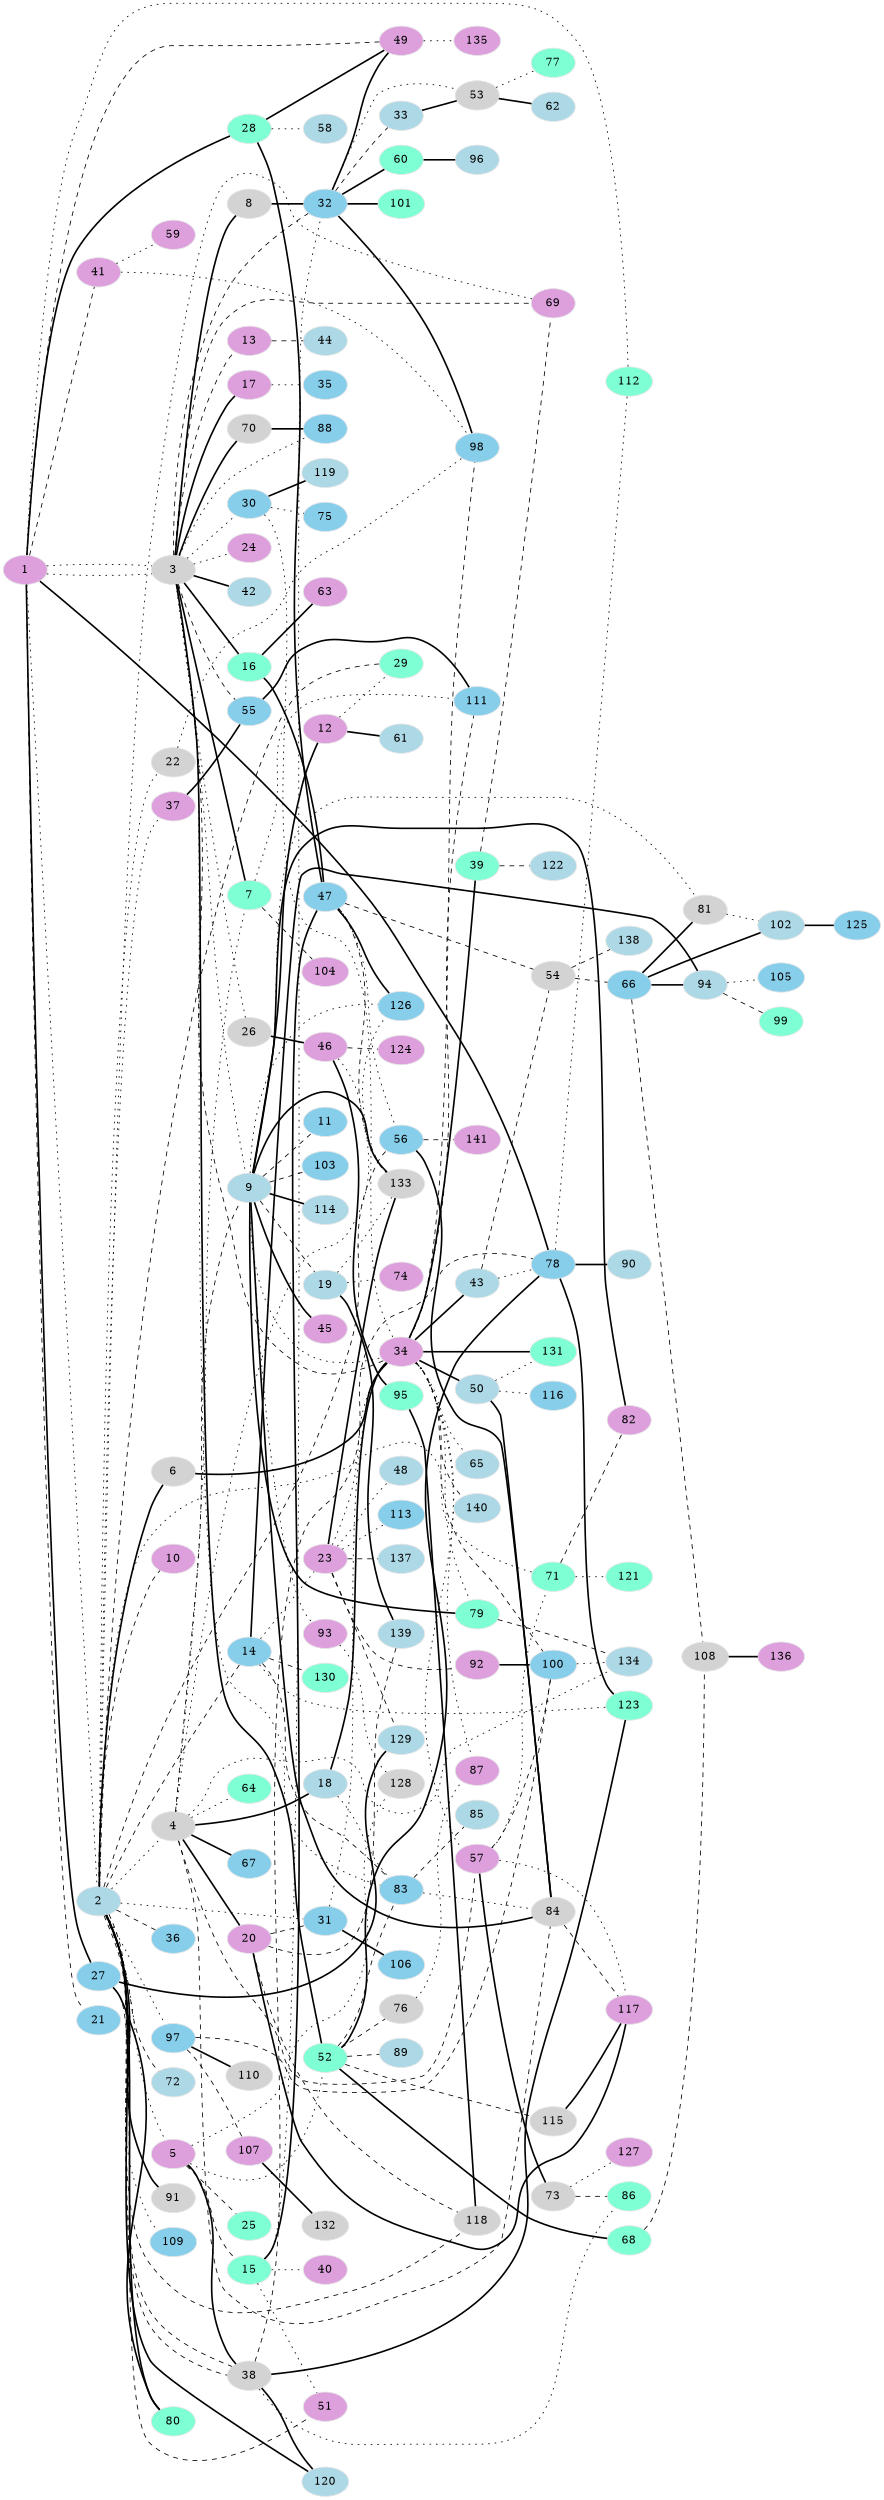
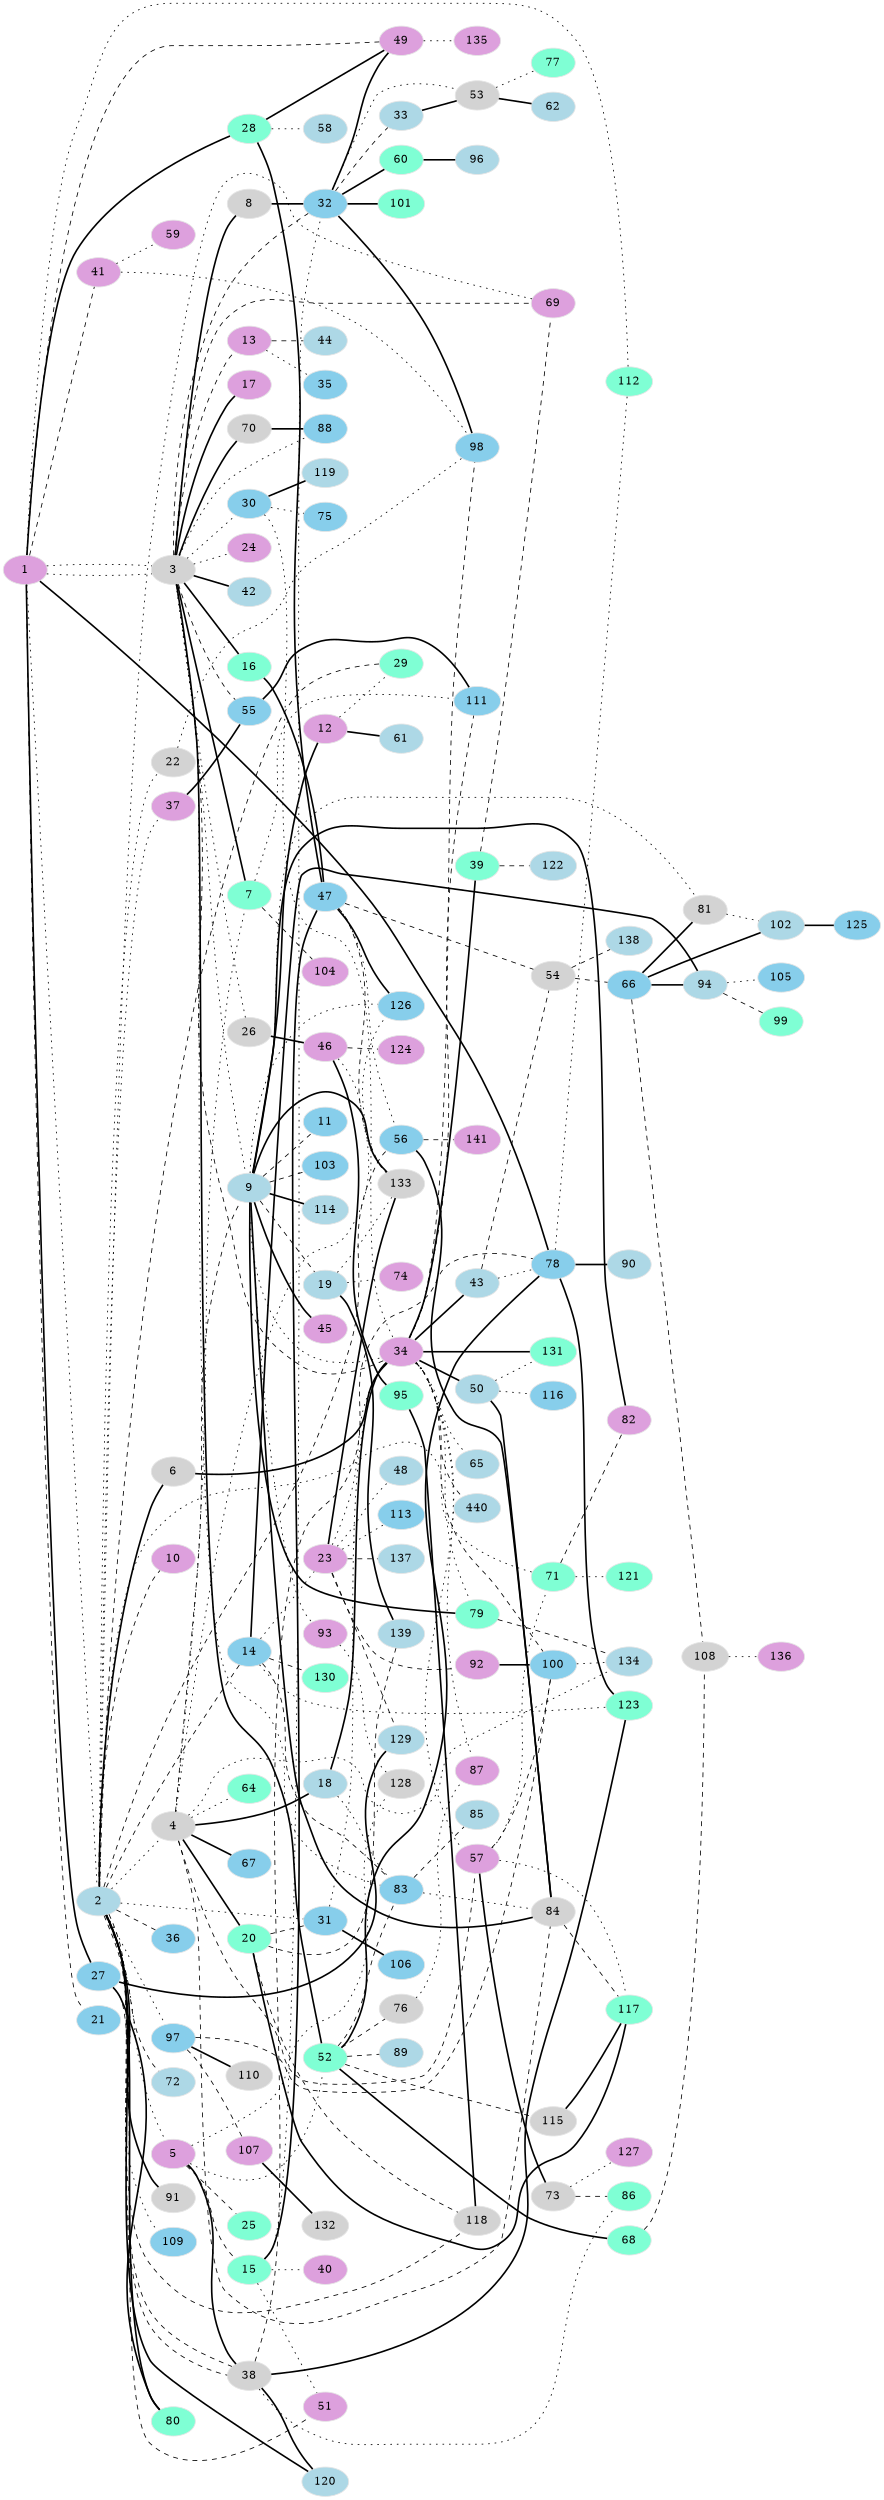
(287, 385) -> (287, 363)
(325, 592) -> none
(477, 1508) -> (477, 1508)
(743, 1657) -> (743, 1657)
(249, 1939) -> (249, 1939)
(629, 2010) -> (629, 2010)
